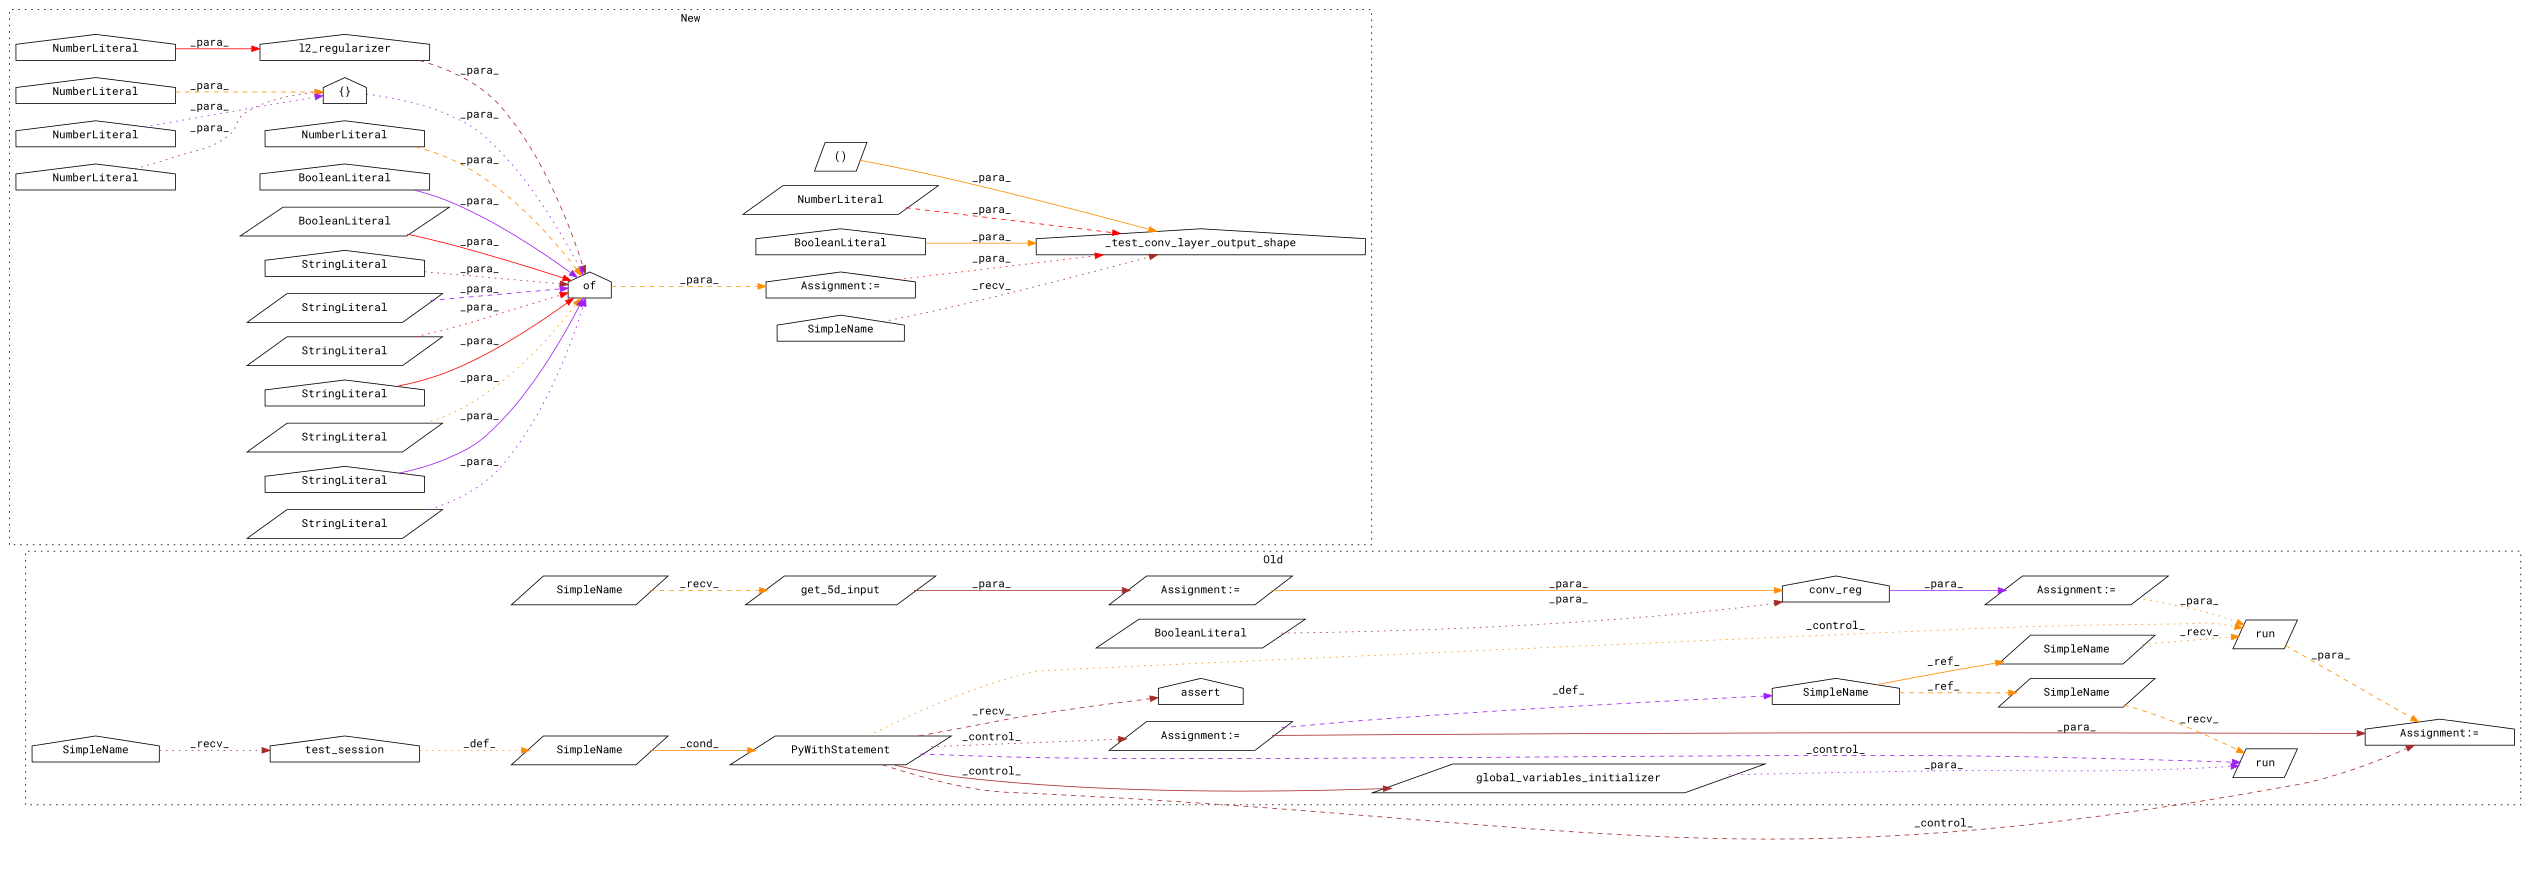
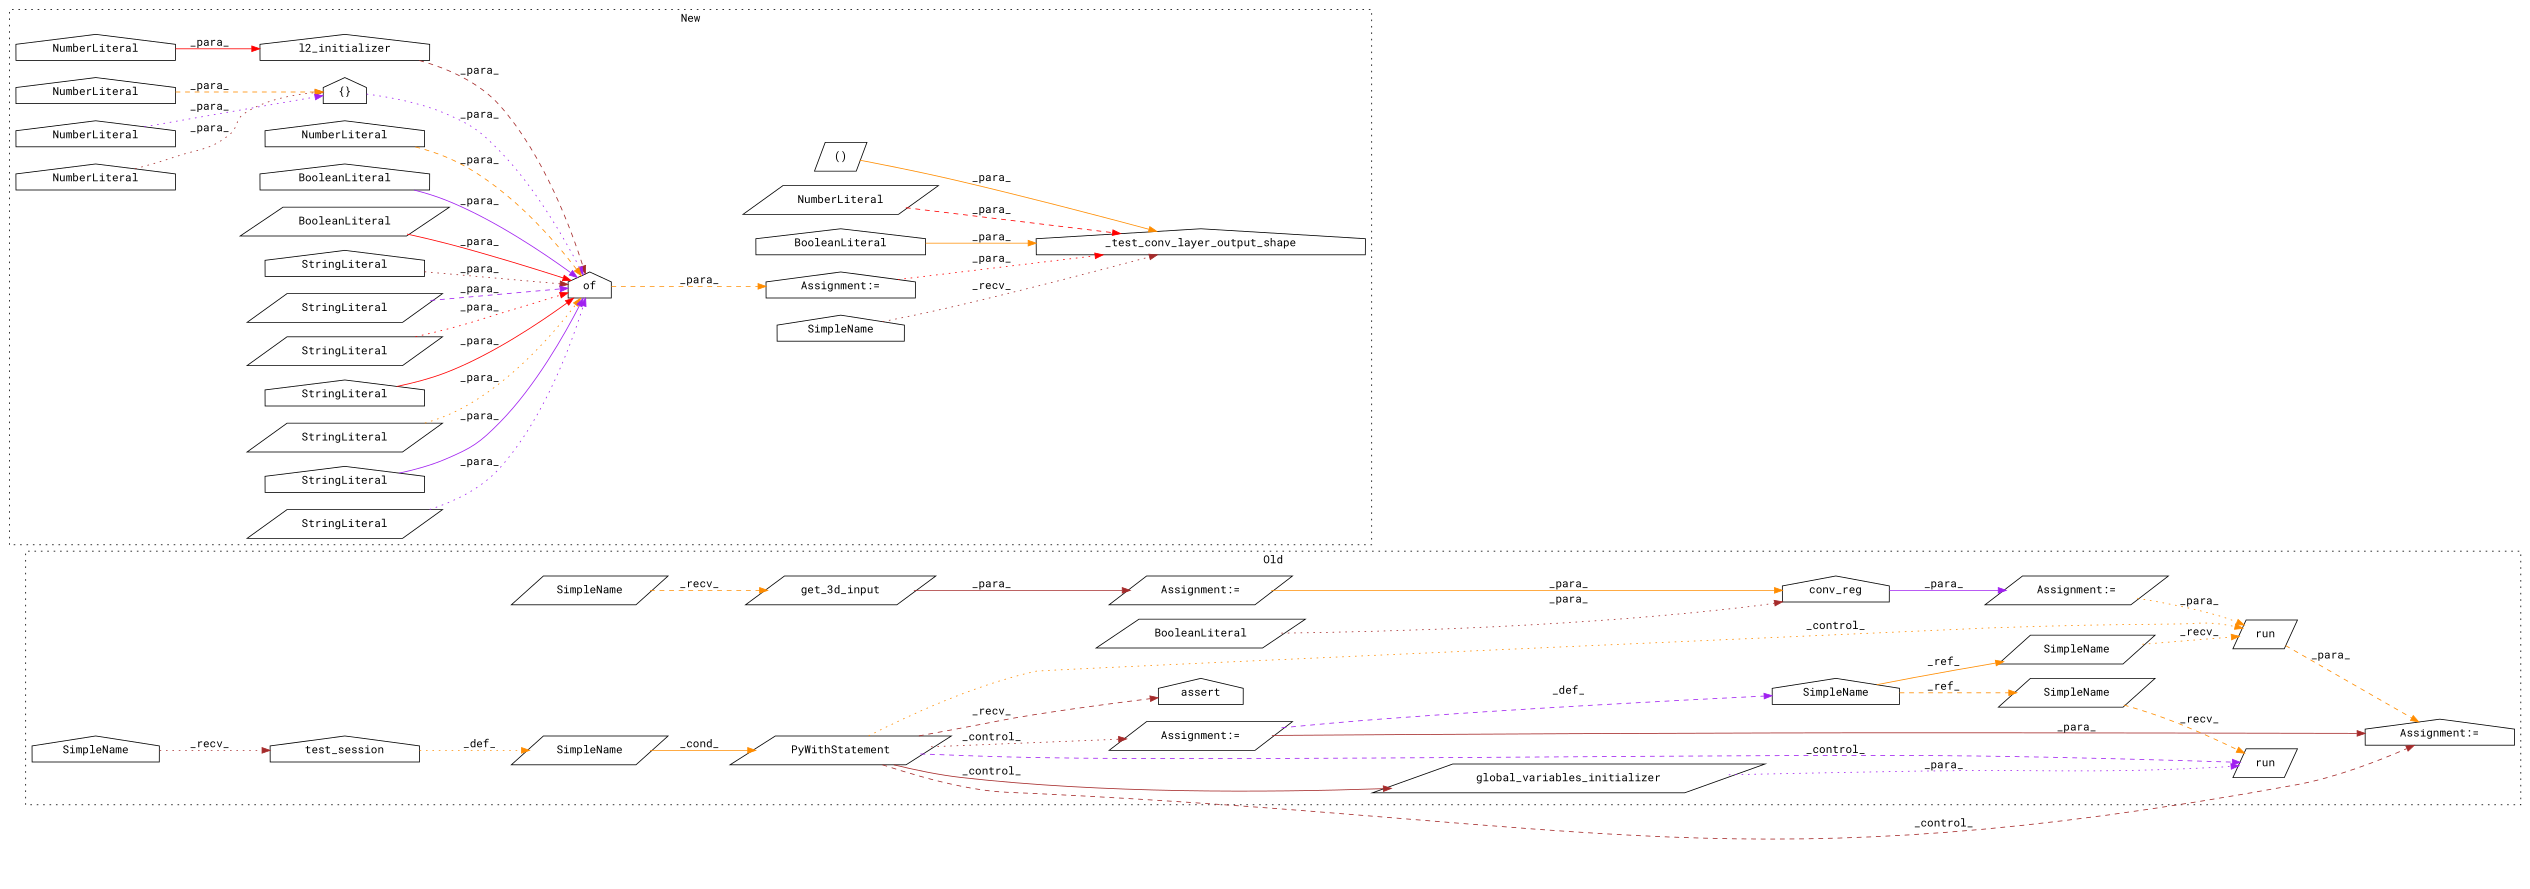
(345, 49) -> (345, 49)
(841, 590) -> (841, 590)
